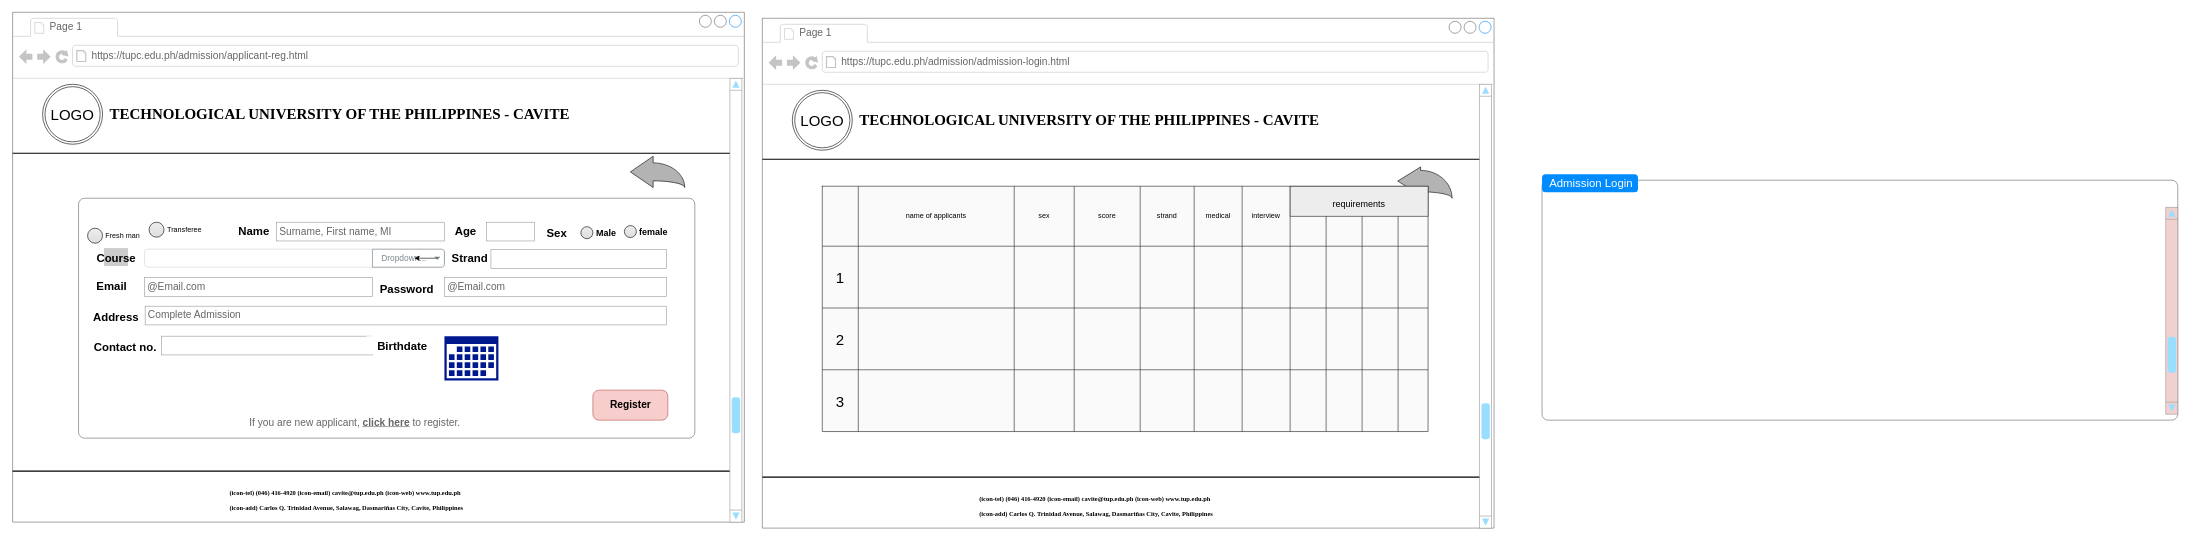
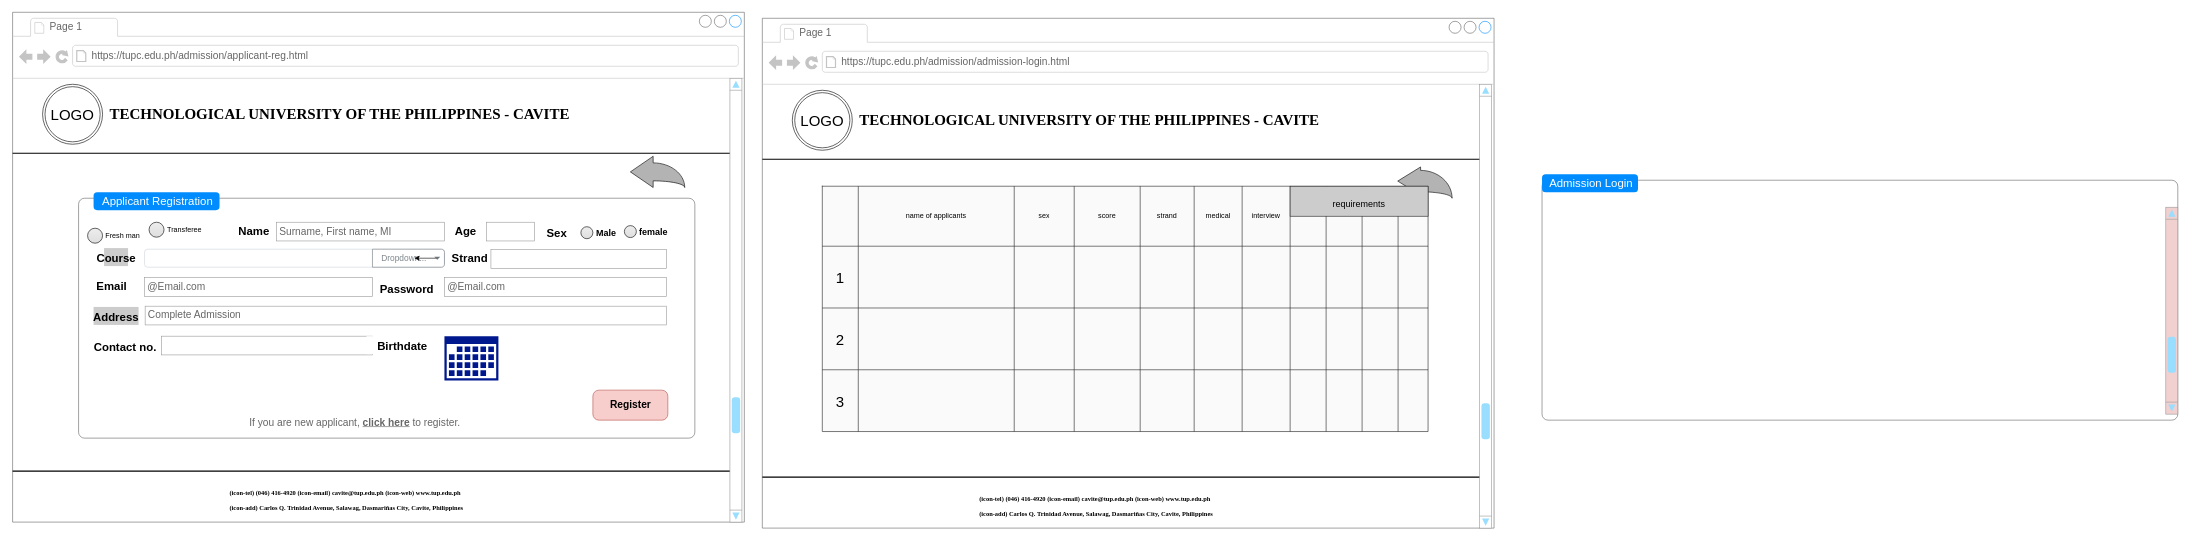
none -> (156, 201)
(1359, 201) -> (1359, 201)
(116, 316) -> (116, 316)
